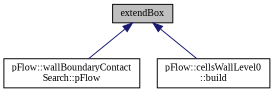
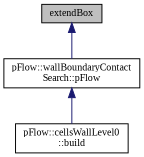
(179, 44) -> (72, 111)
